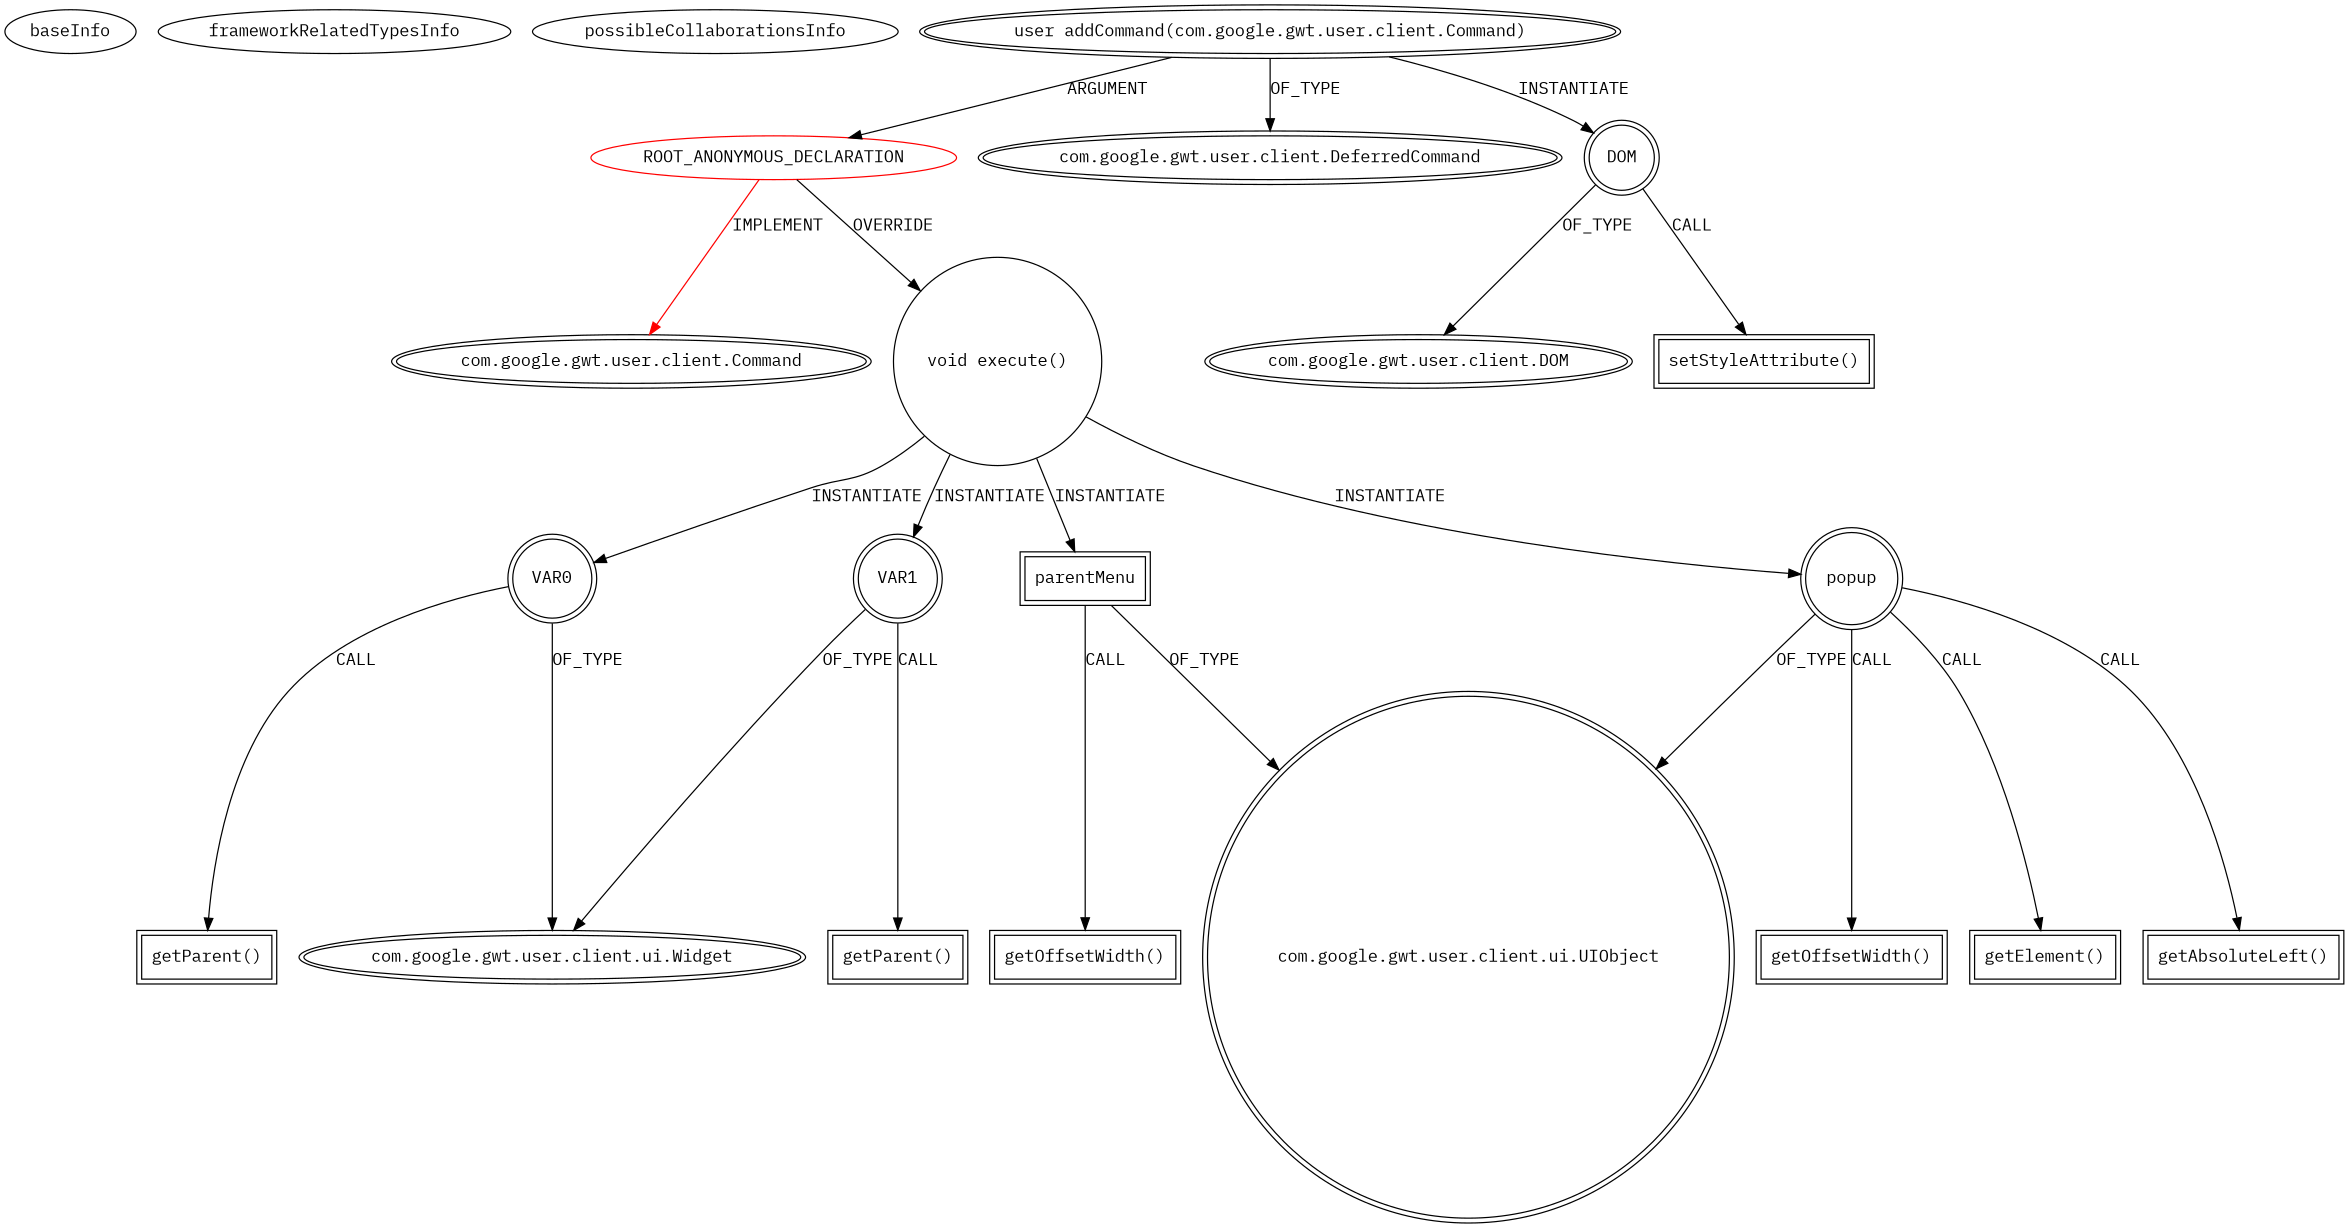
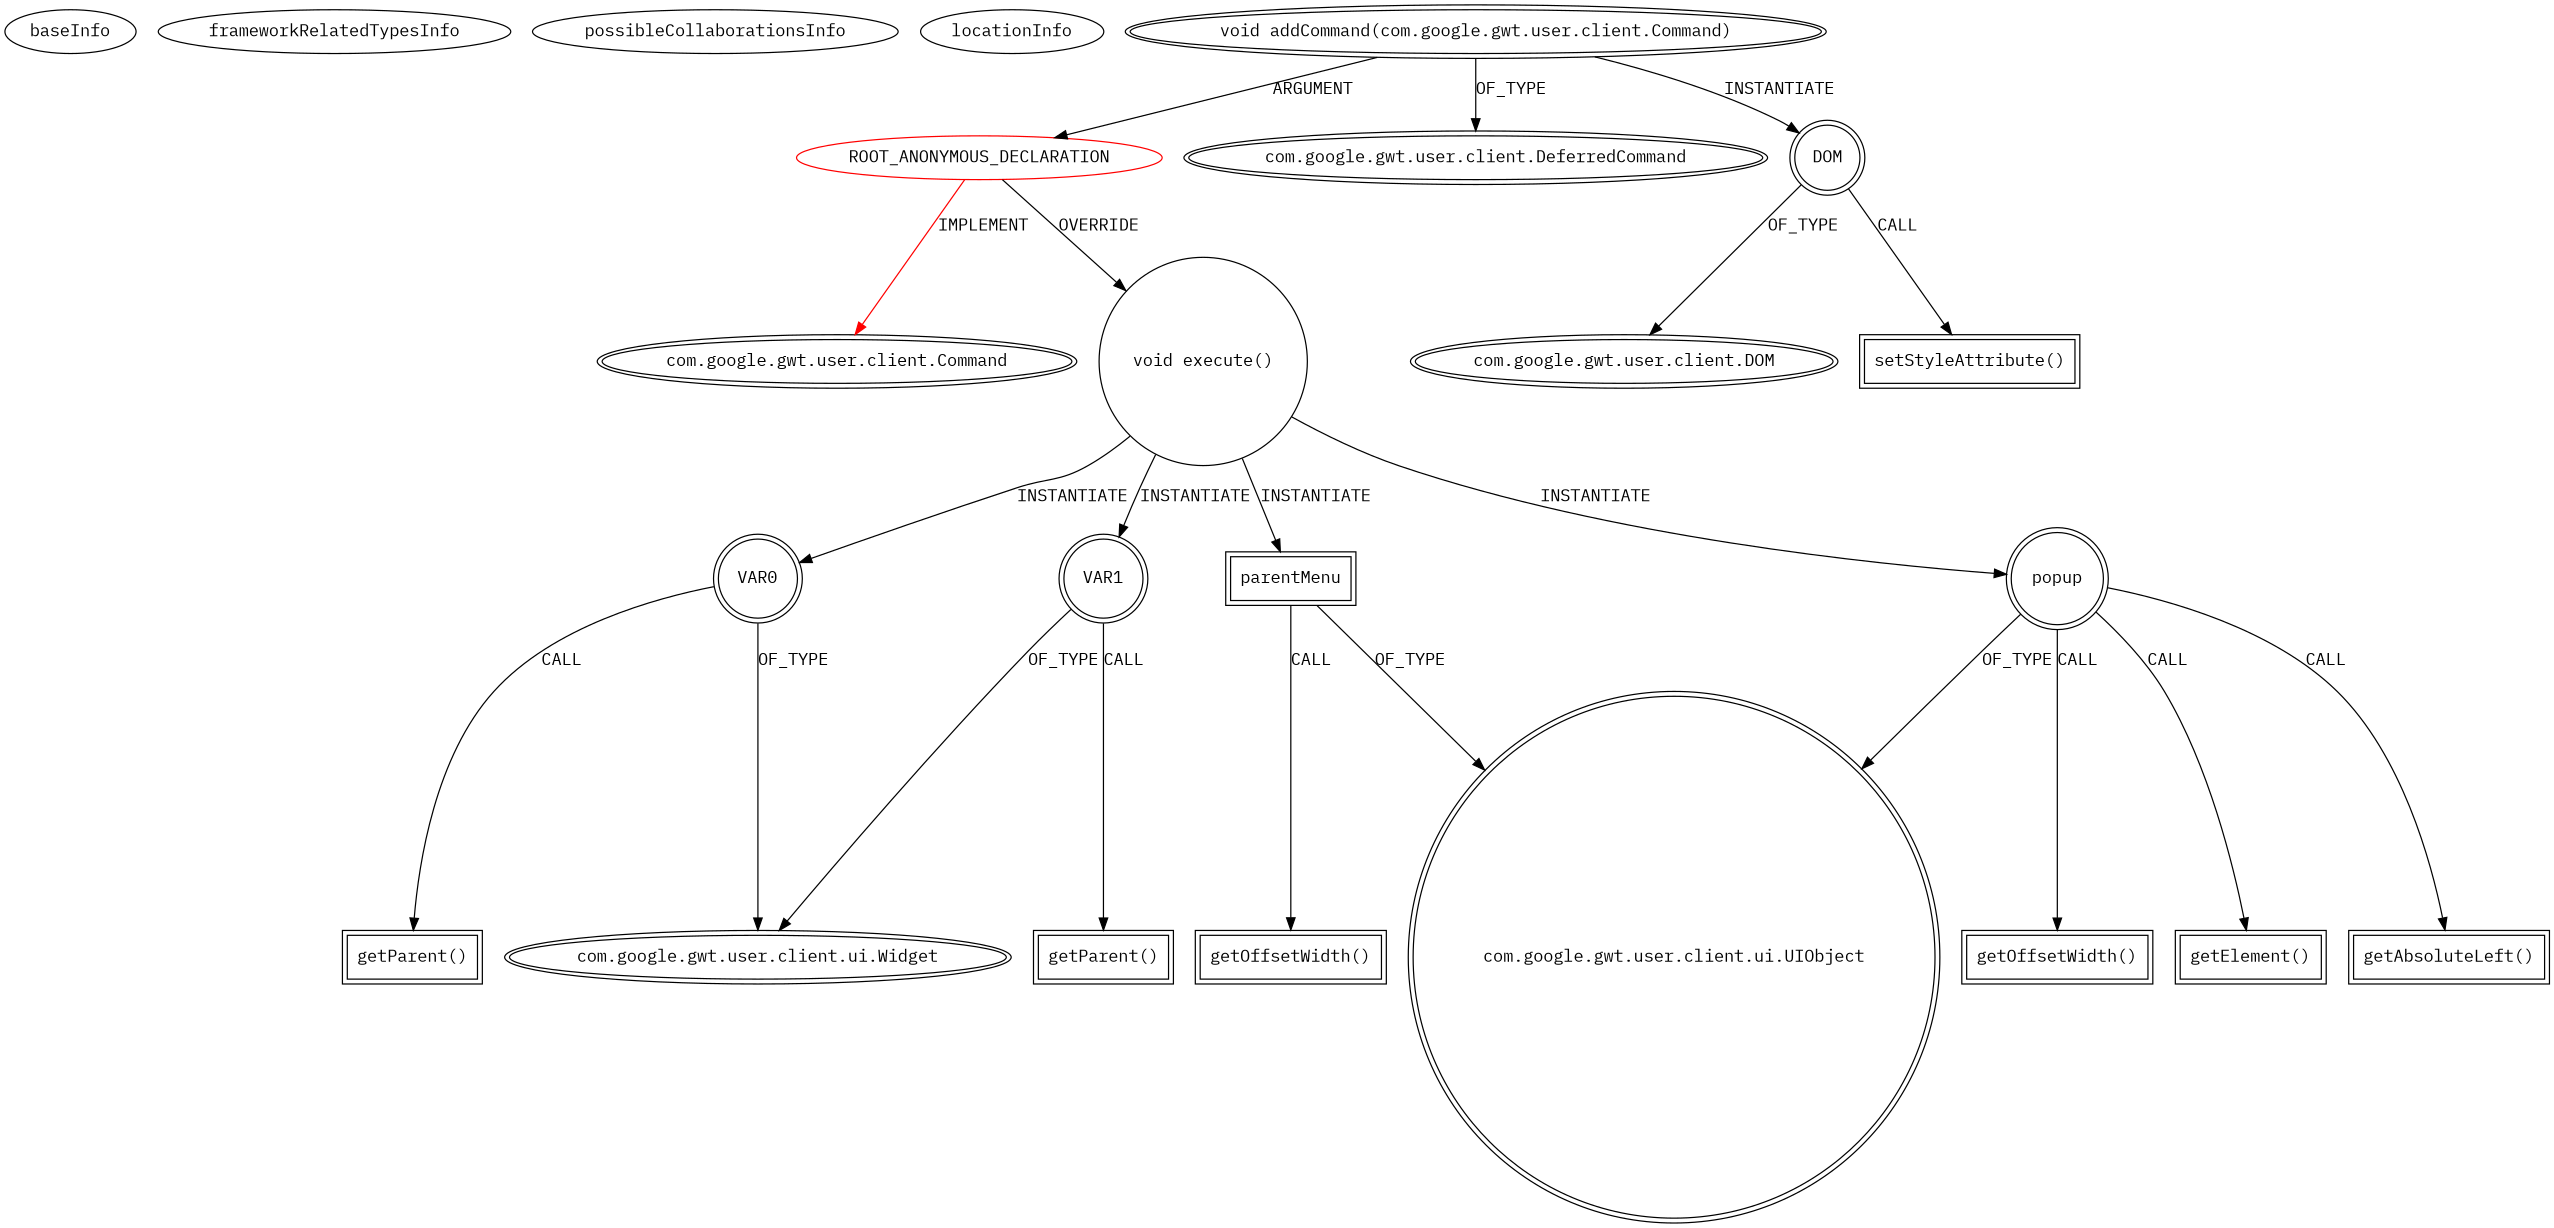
none -> (1012, 32)
(1270, 32) -> (1476, 32)
